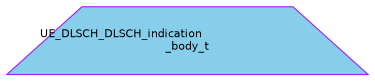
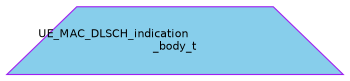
(187, 41) -> (175, 41)
